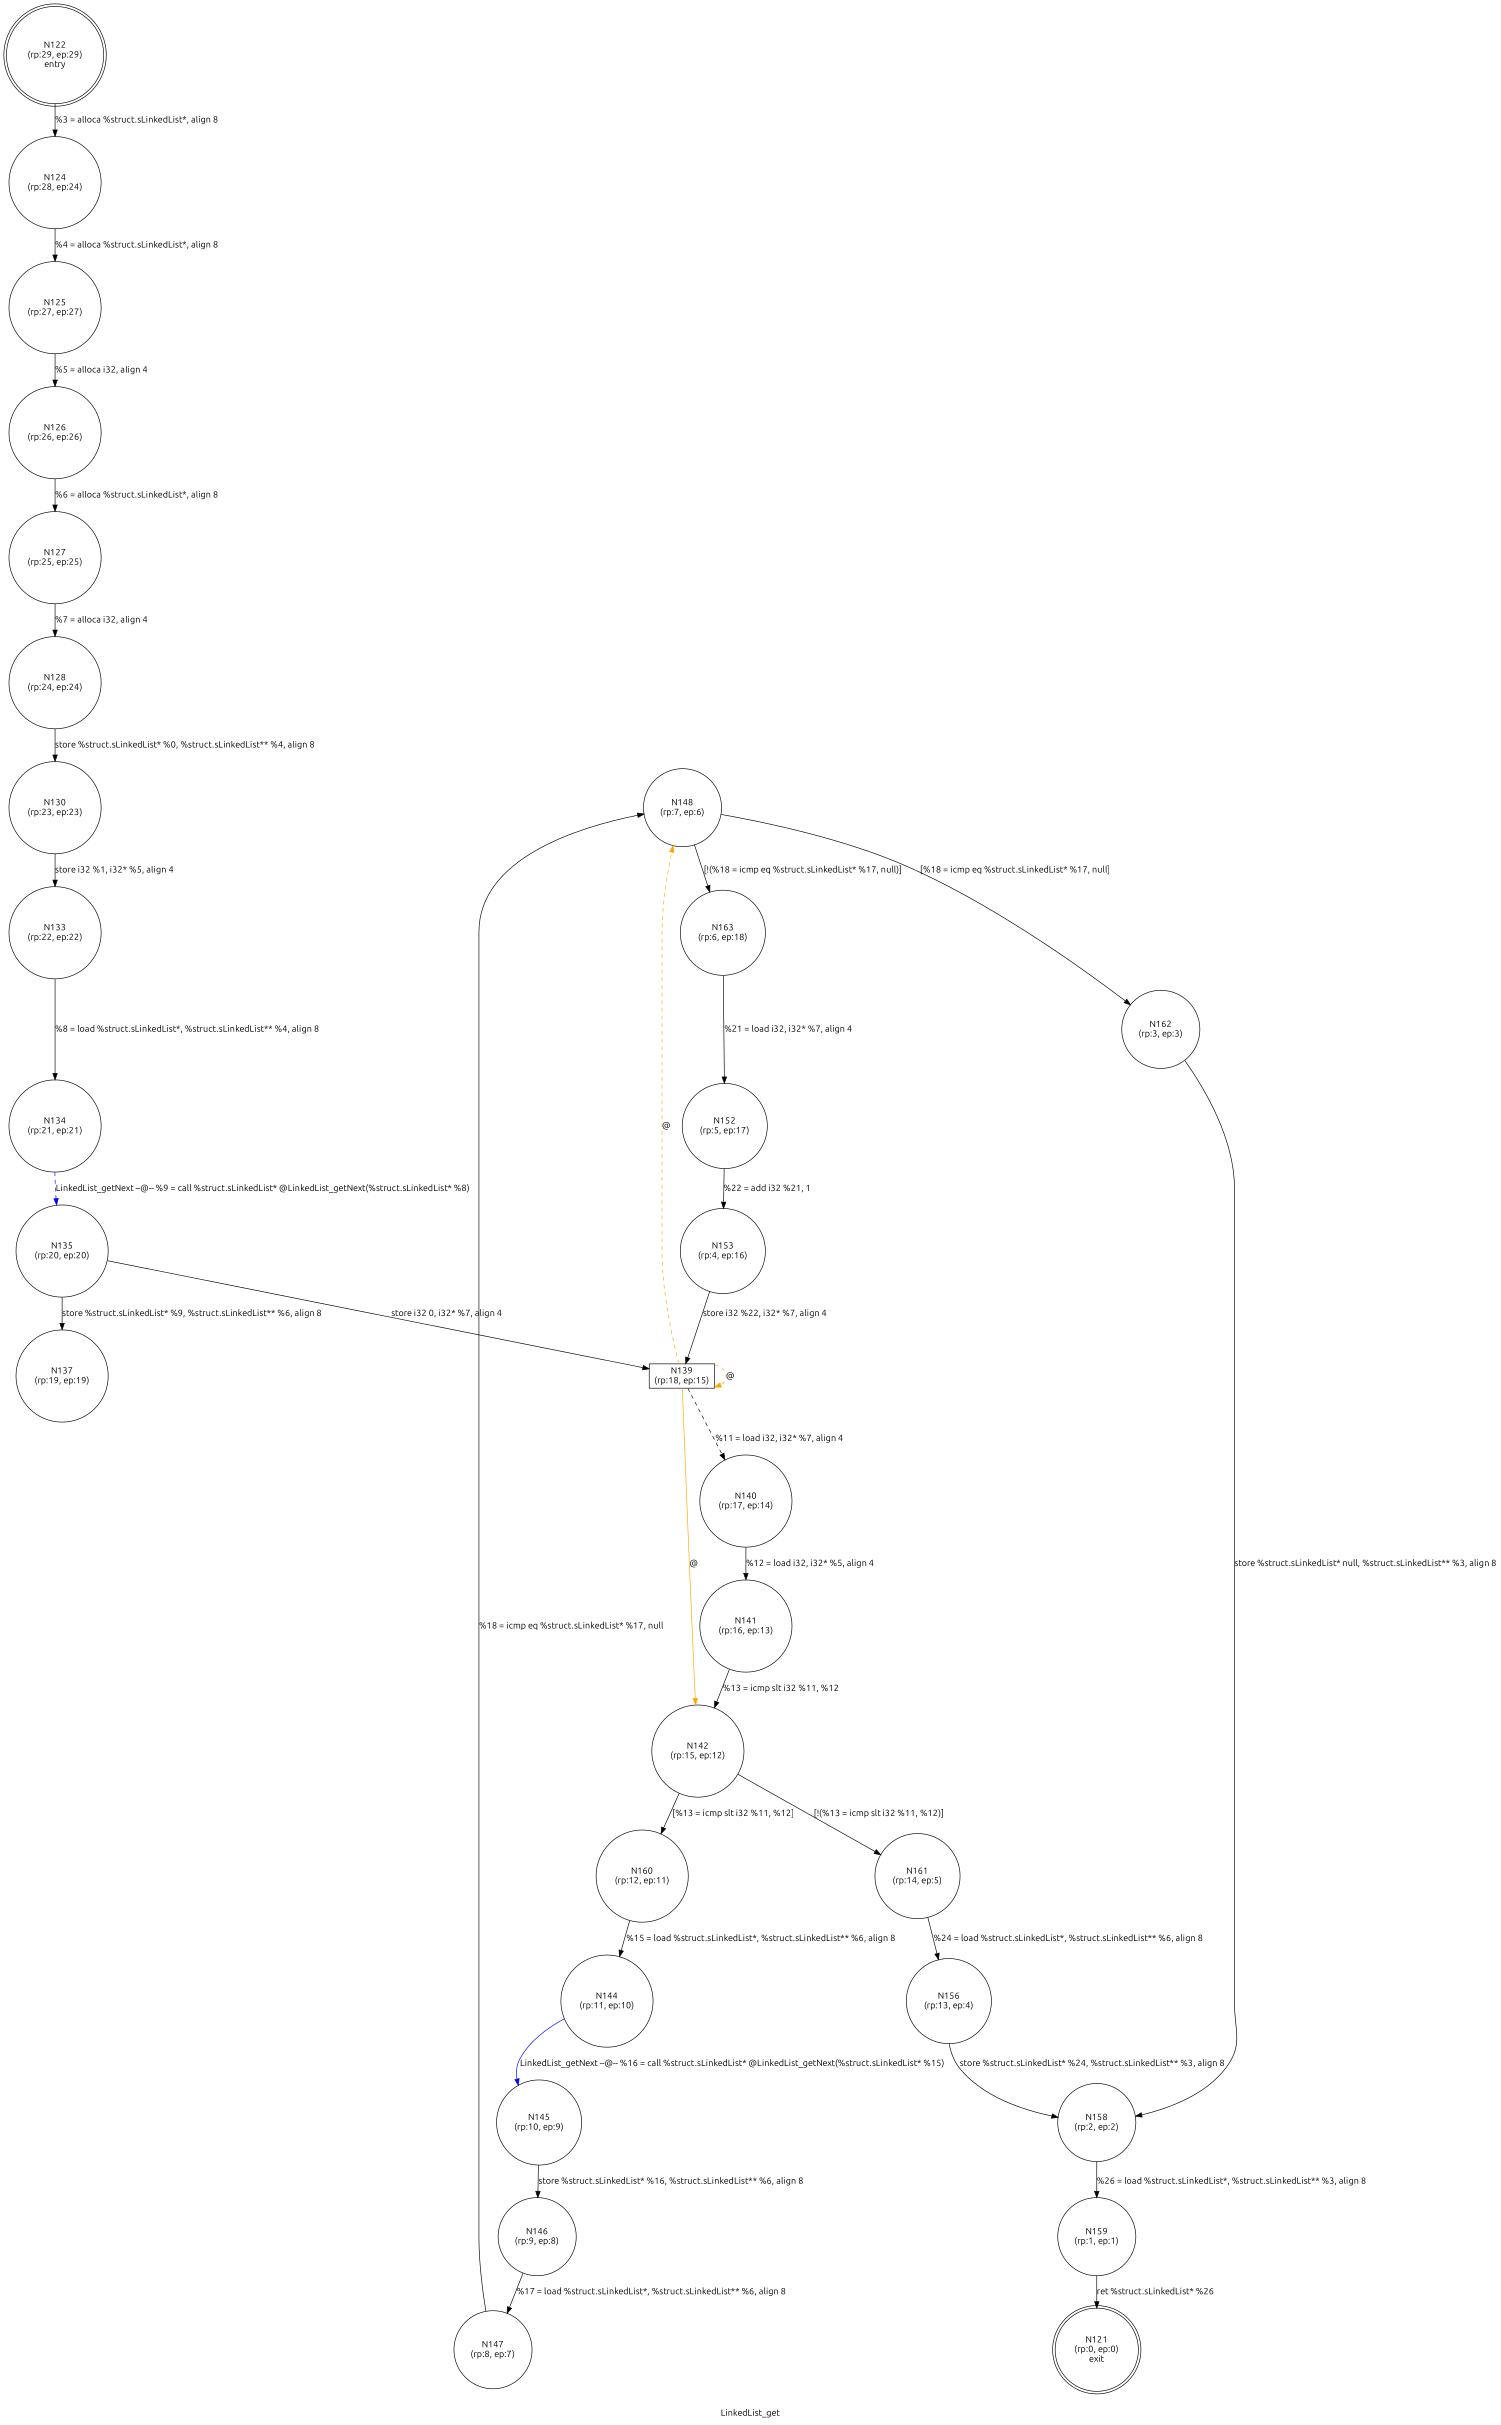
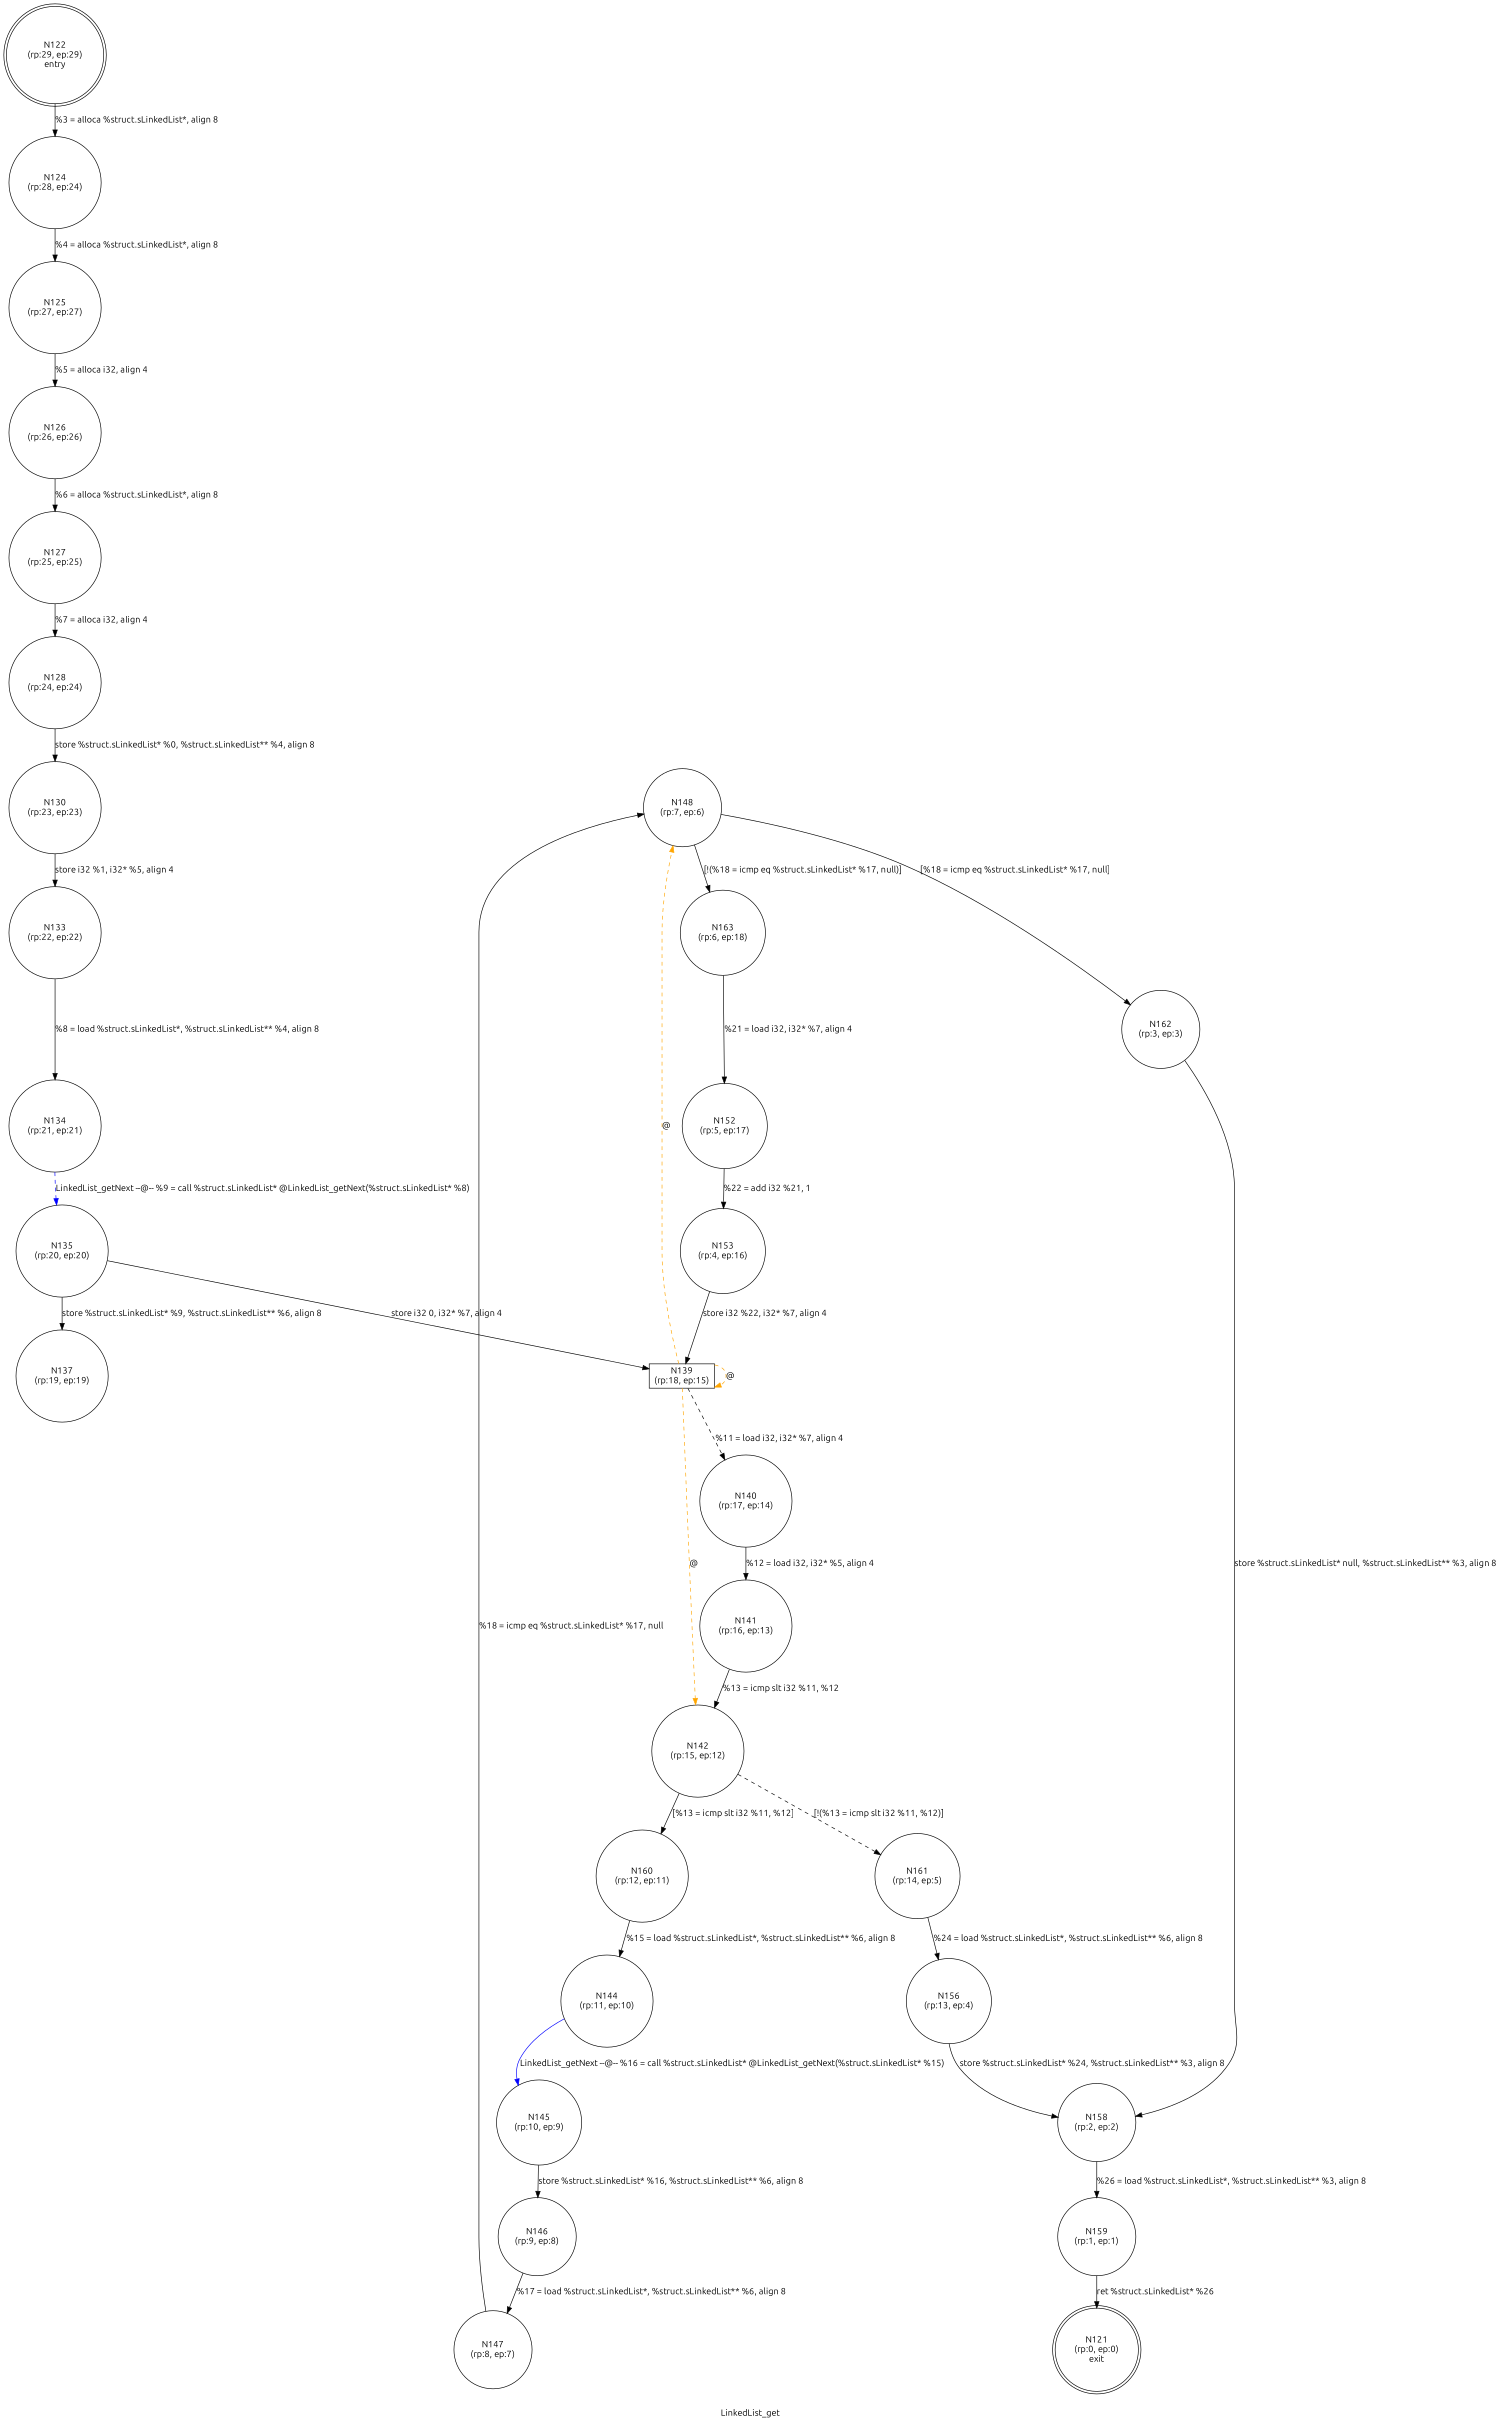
(689, 1543) -> (689, 1543)
(806, 1813) -> (806, 1813)
